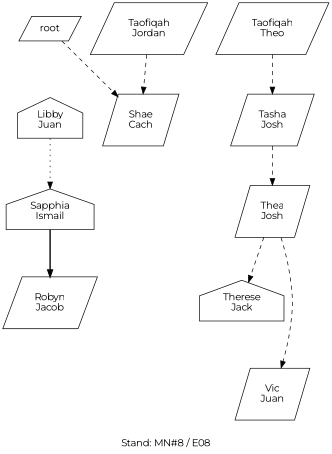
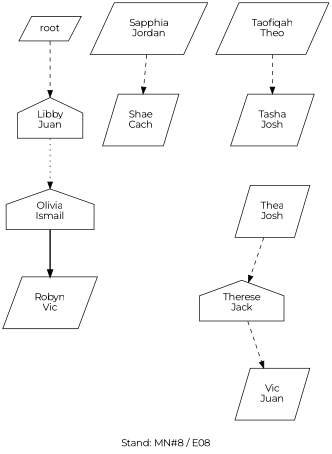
(149, 29) -> (149, 29)
(88, 67) -> (50, 66)
(272, 162) -> none
(50, 211) -> (50, 211)
(292, 299) -> (255, 341)
(50, 303) -> (50, 303)
